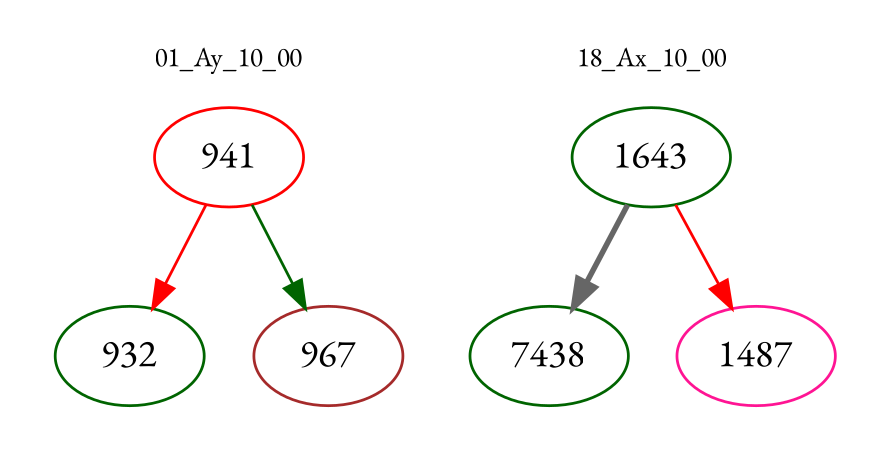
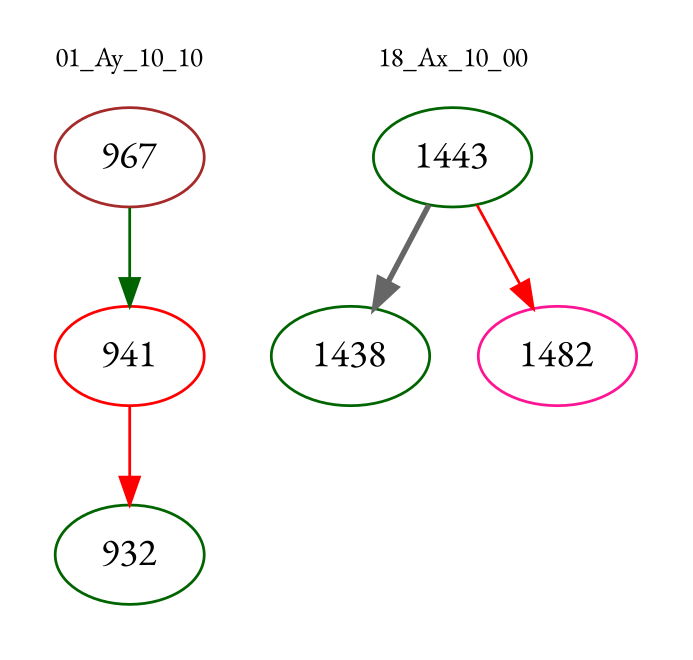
(229, 59) -> (130, 59)
(651, 157) -> (453, 157)
(272, 244) -> (130, 243)
(549, 356) -> (350, 356)
(756, 356) -> (557, 356)
